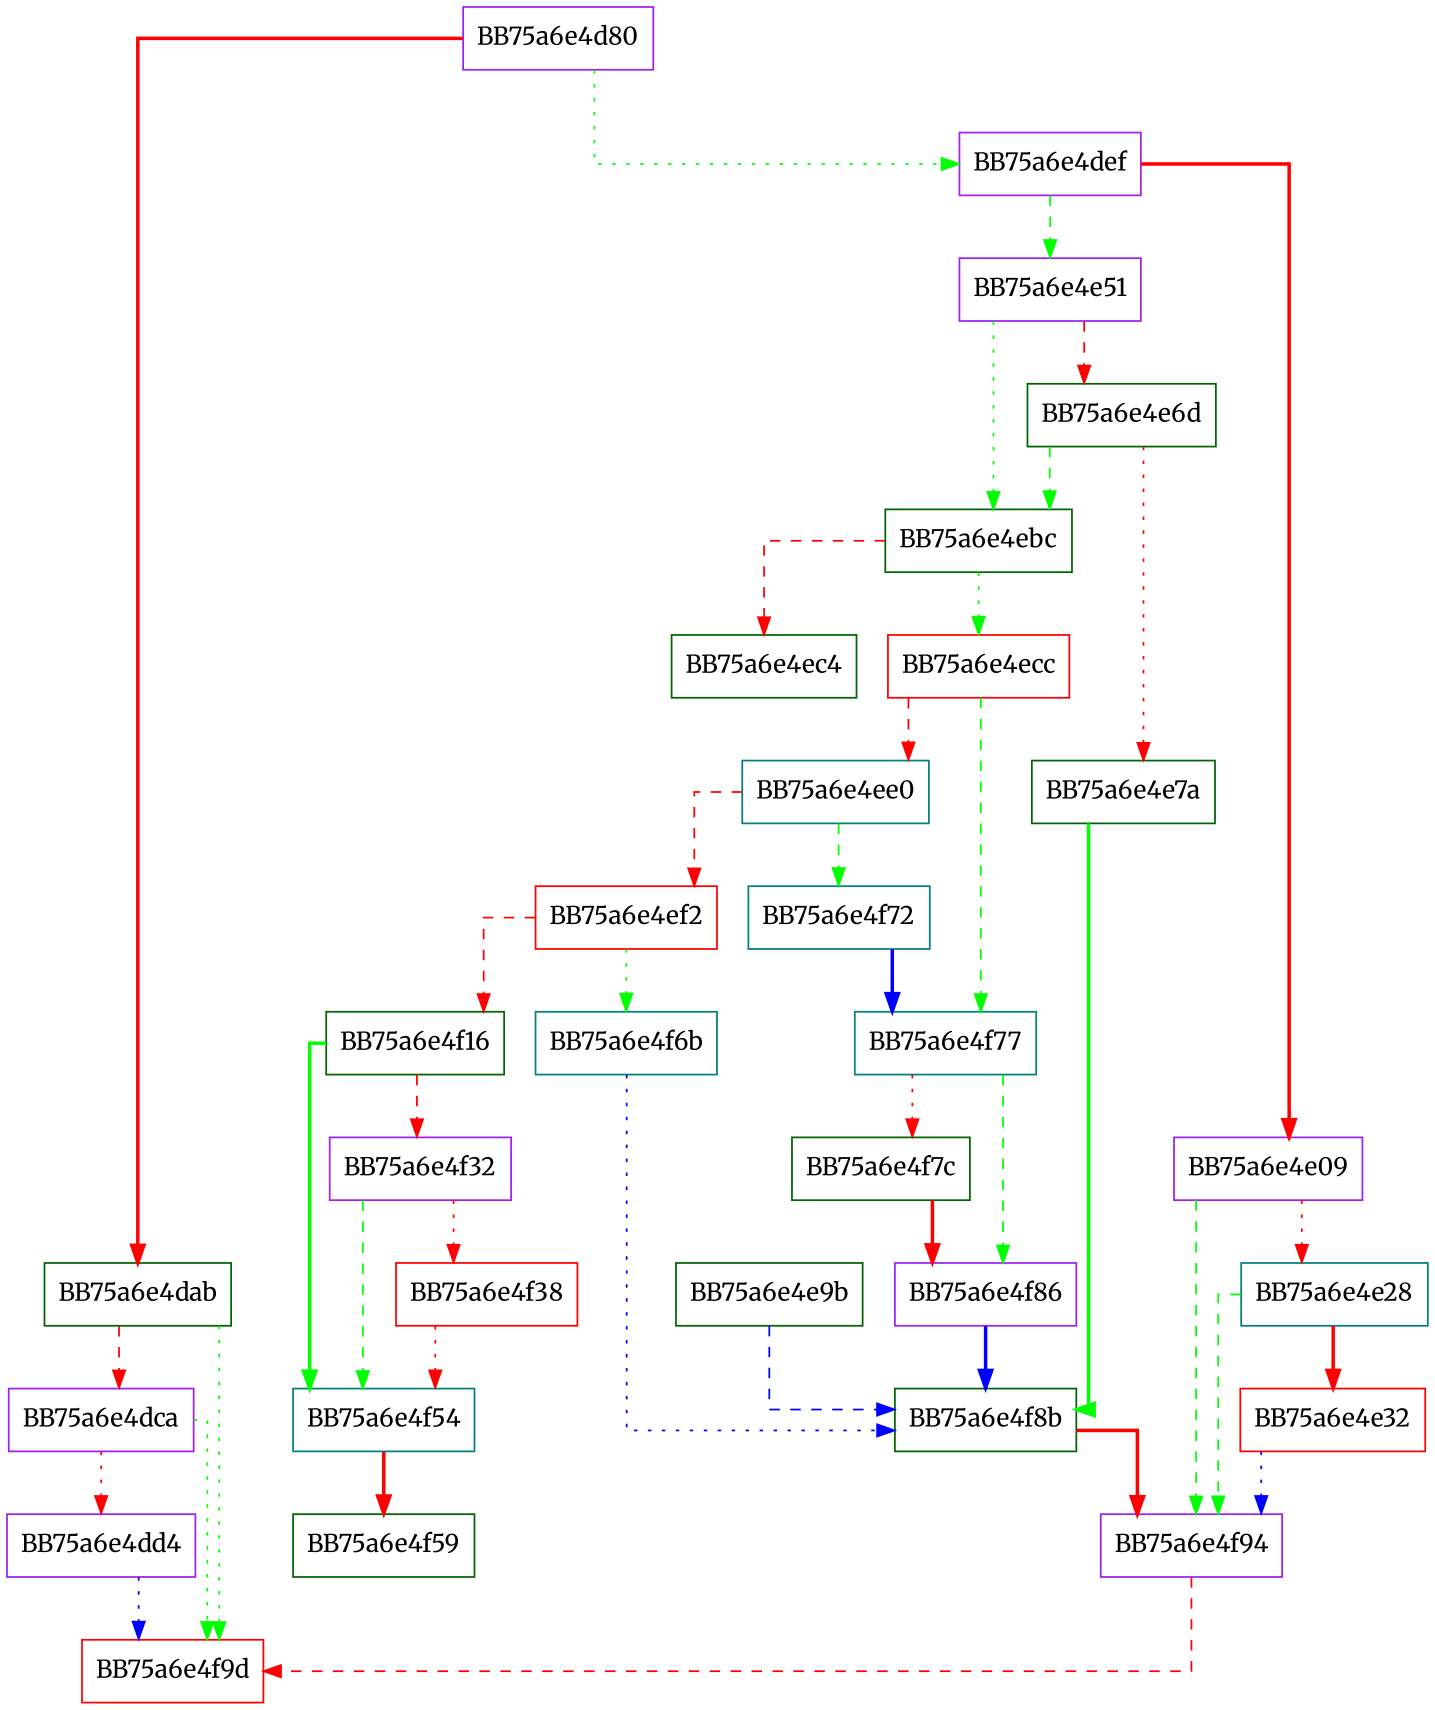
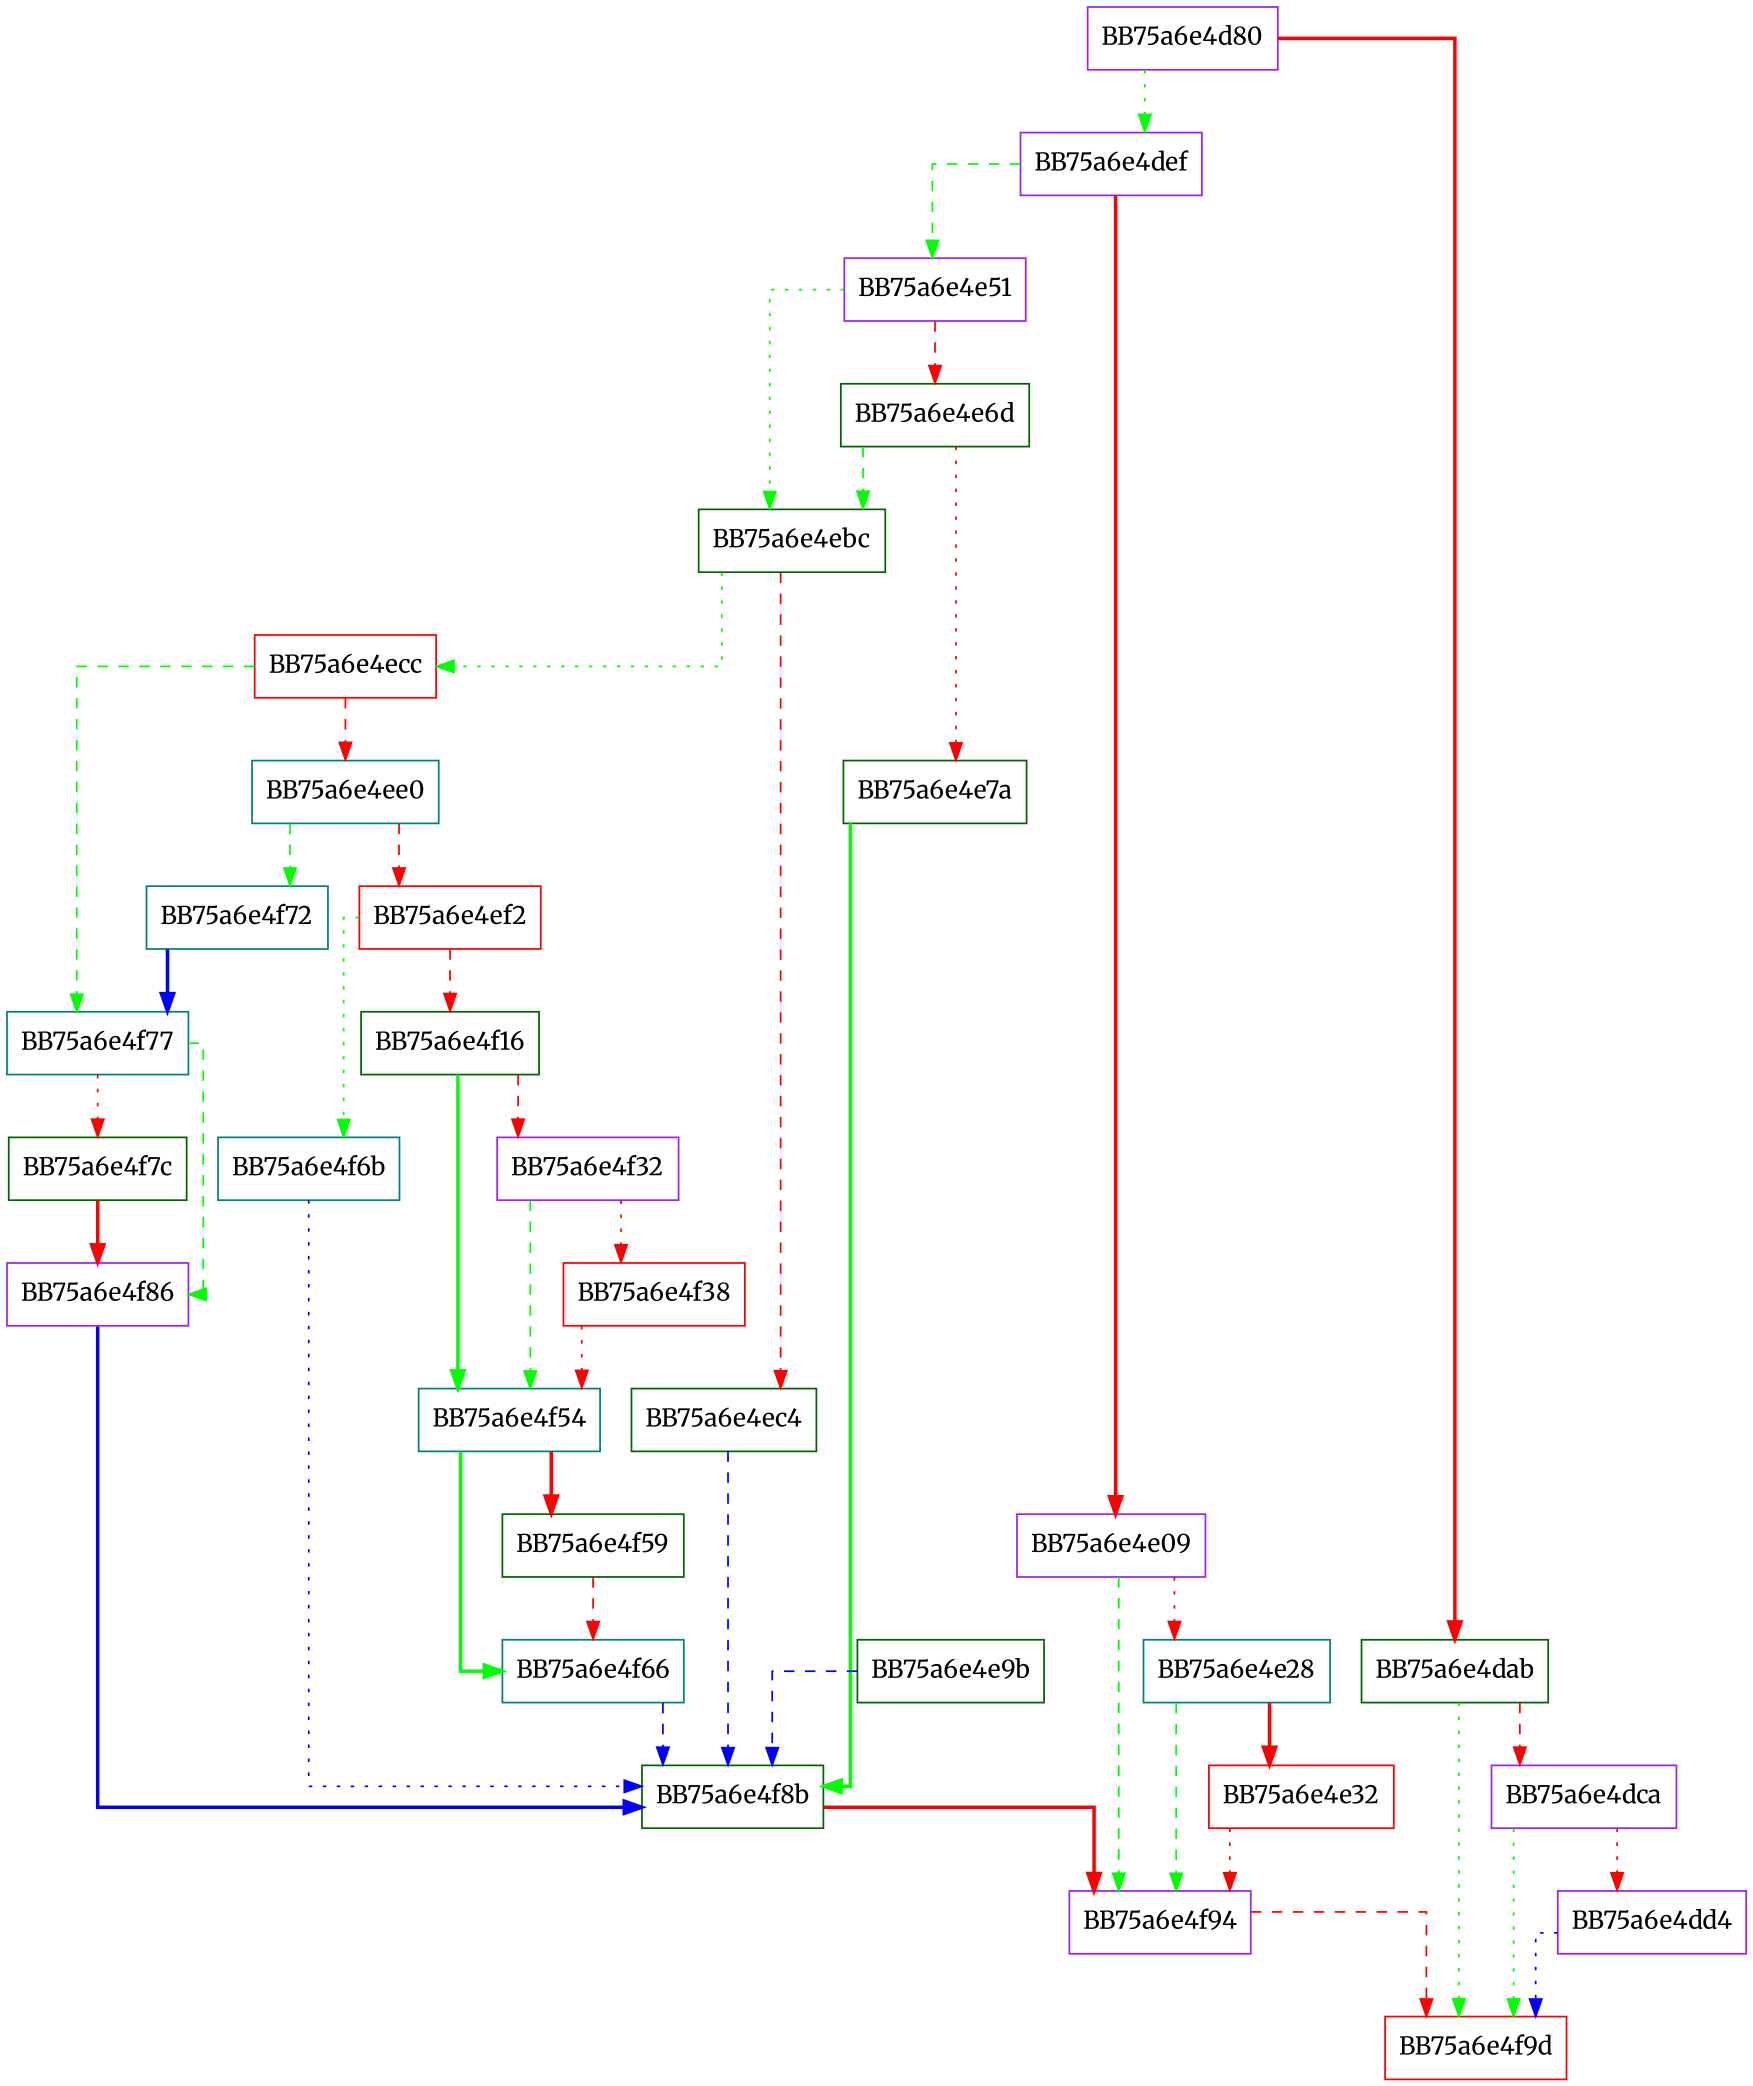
(1261, 1474) -> (1230, 1851)
none -> (728, 1600)
none -> (593, 1671)
